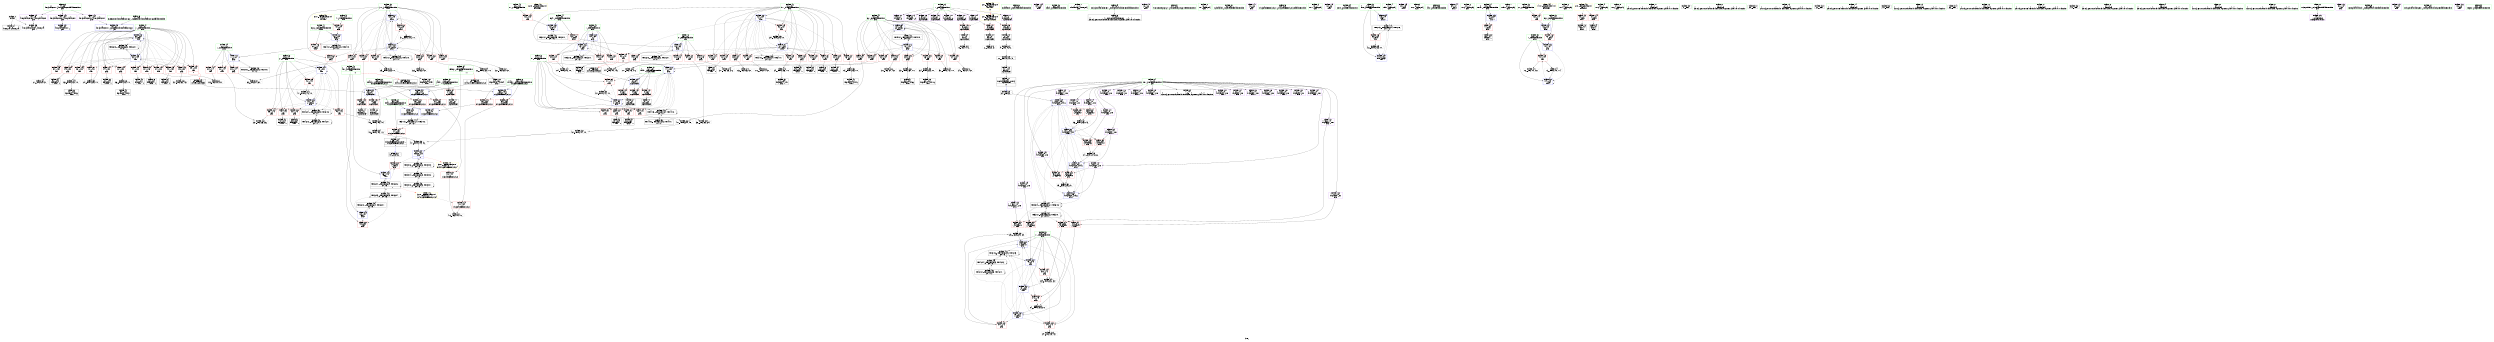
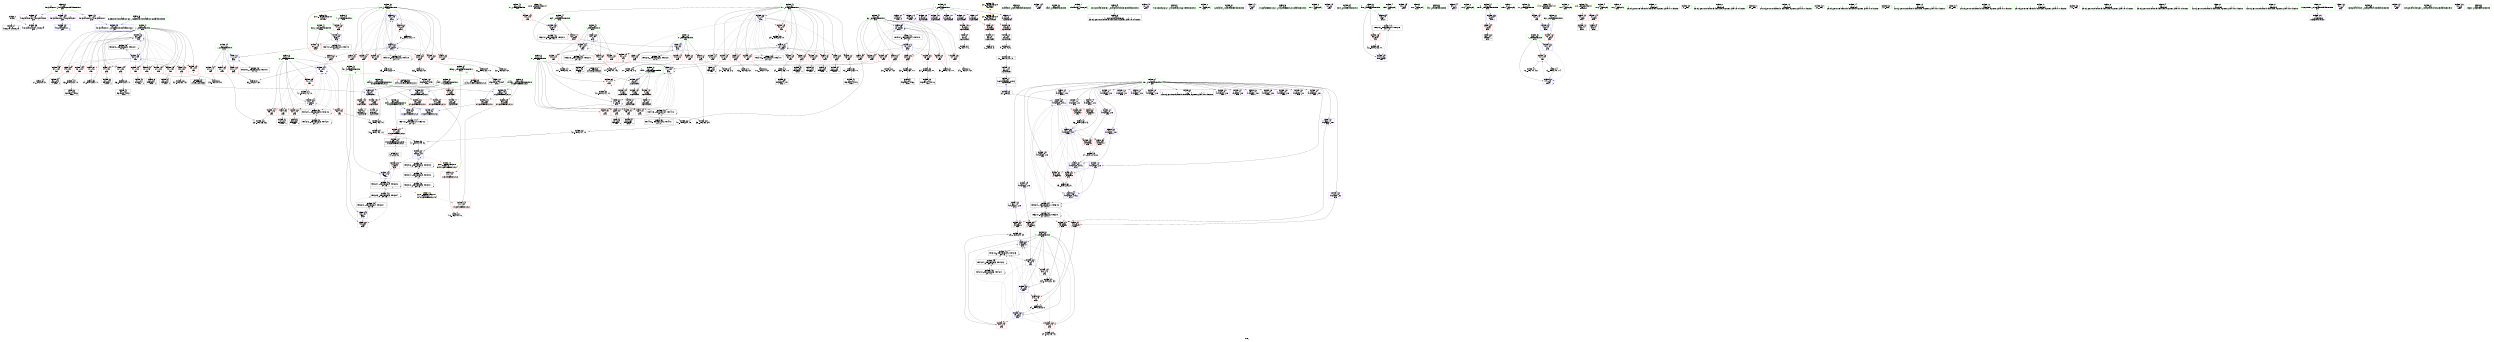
(1492, 20) -> (1492, 20)
